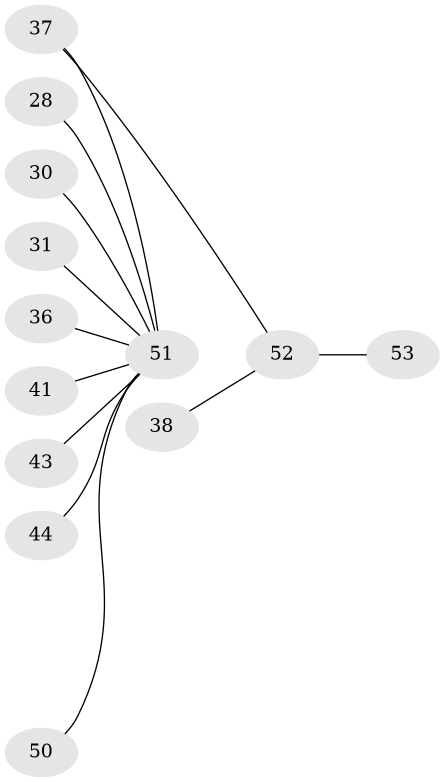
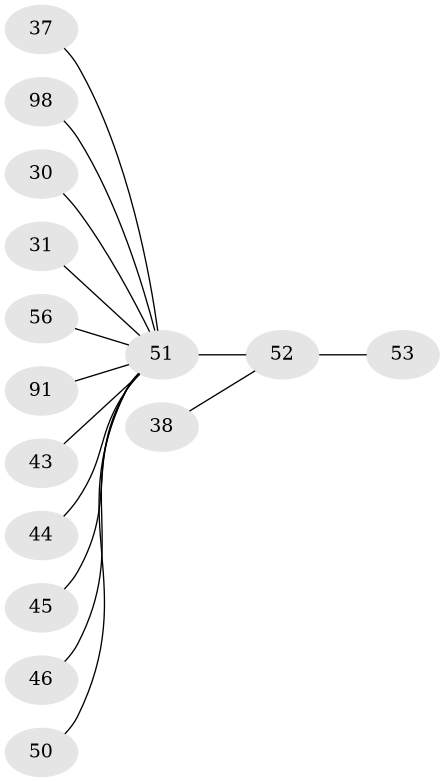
(42, 102) -> (42, 102)
(170, 187) -> (222, 355)
(42, 319) -> (42, 319)
(42, 391) -> (42, 391)
none -> (42, 608)
none -> (42, 680)
